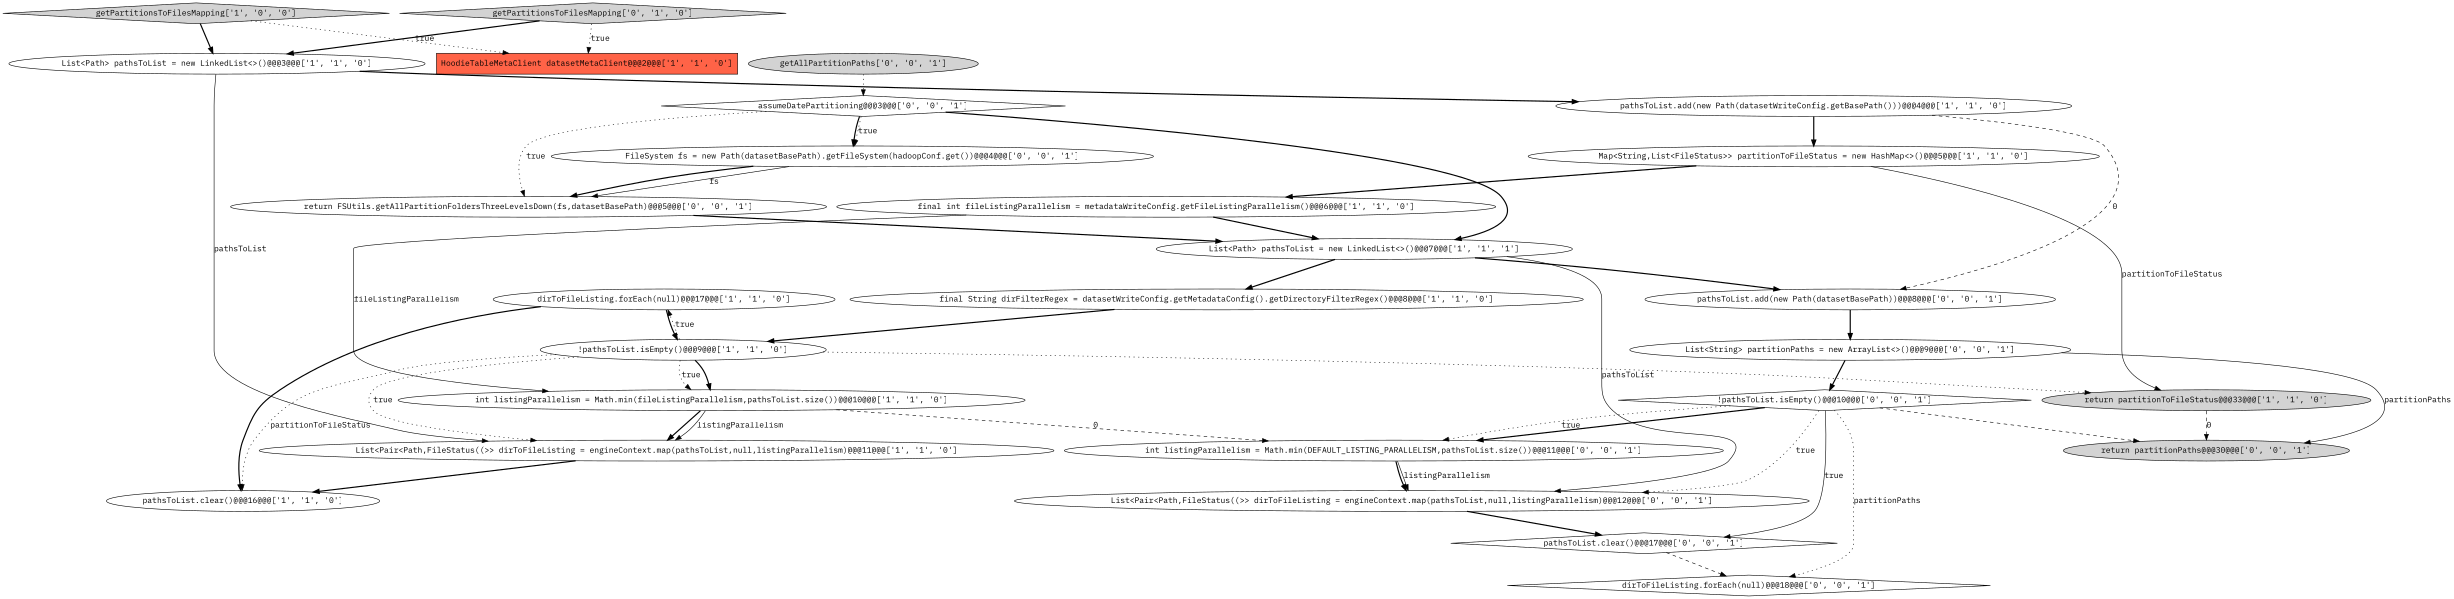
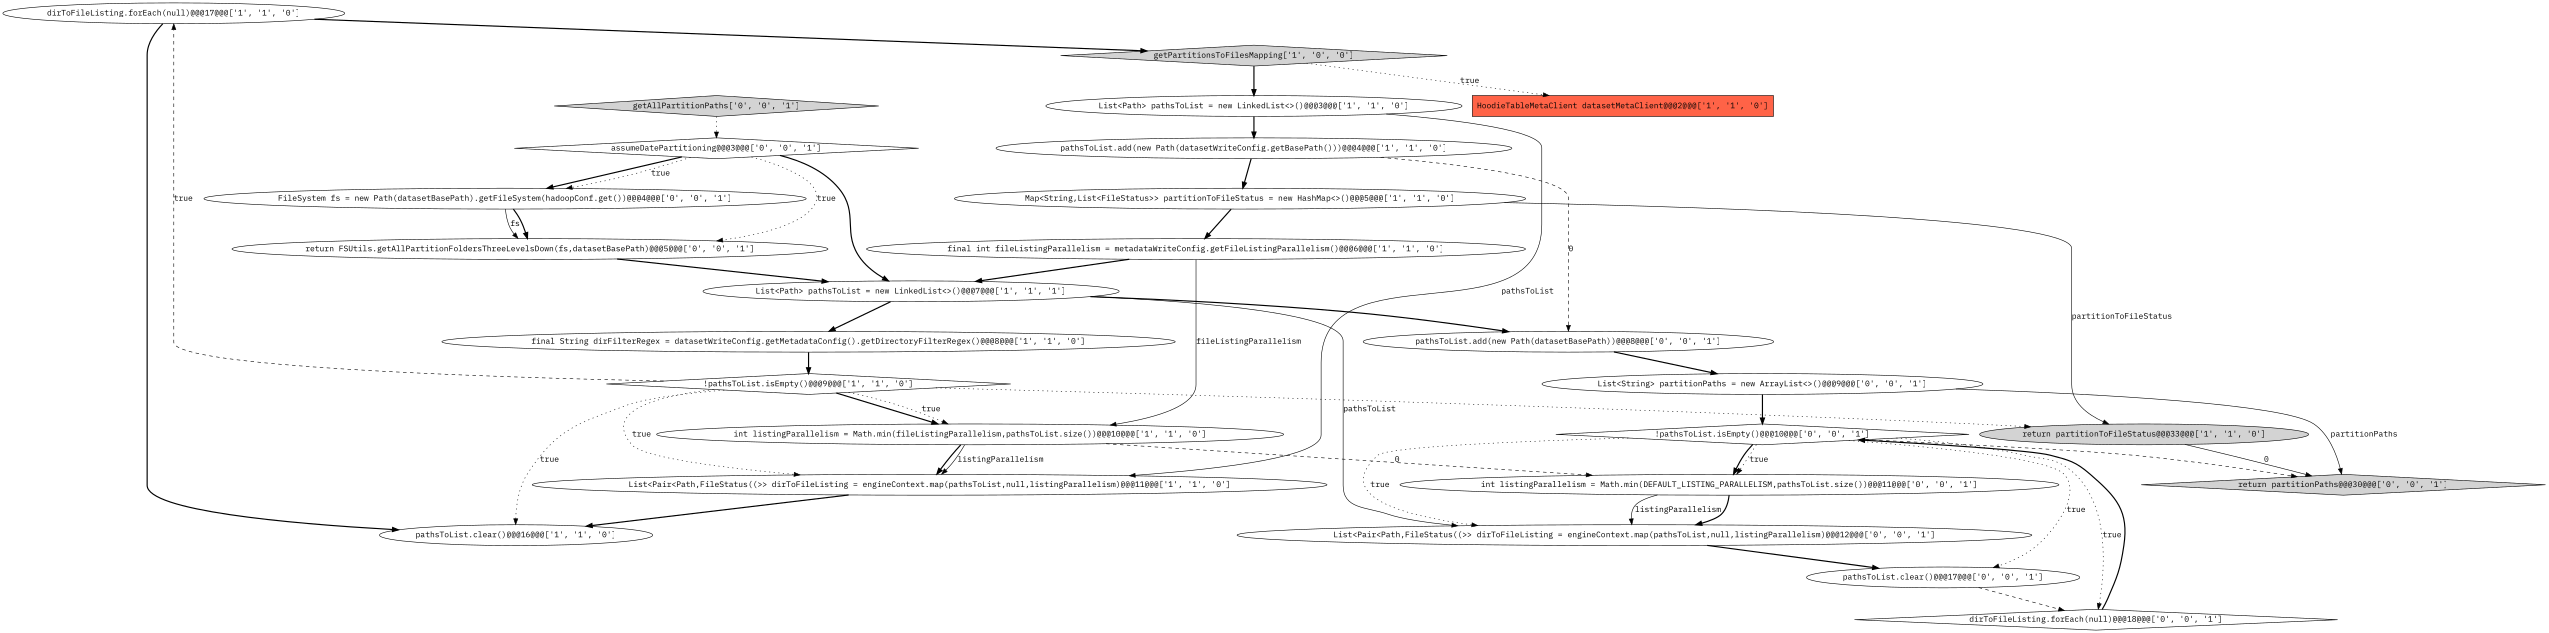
(593, 13) -> none
(863, 64) -> (716, 106)
(670, 322) -> (728, 35)
(675, 327) -> (261, 362)
(683, 350) -> (809, 384)
(2206, 422) -> (2246, 459)
(321, 425) -> (550, 460)
(2206, 451) -> (2343, 485)
none -> (2055, 457)
(1887, 501) -> (2112, 535)
(1818, 506) -> (2021, 460)
(1644, 543) -> (1943, 577)
